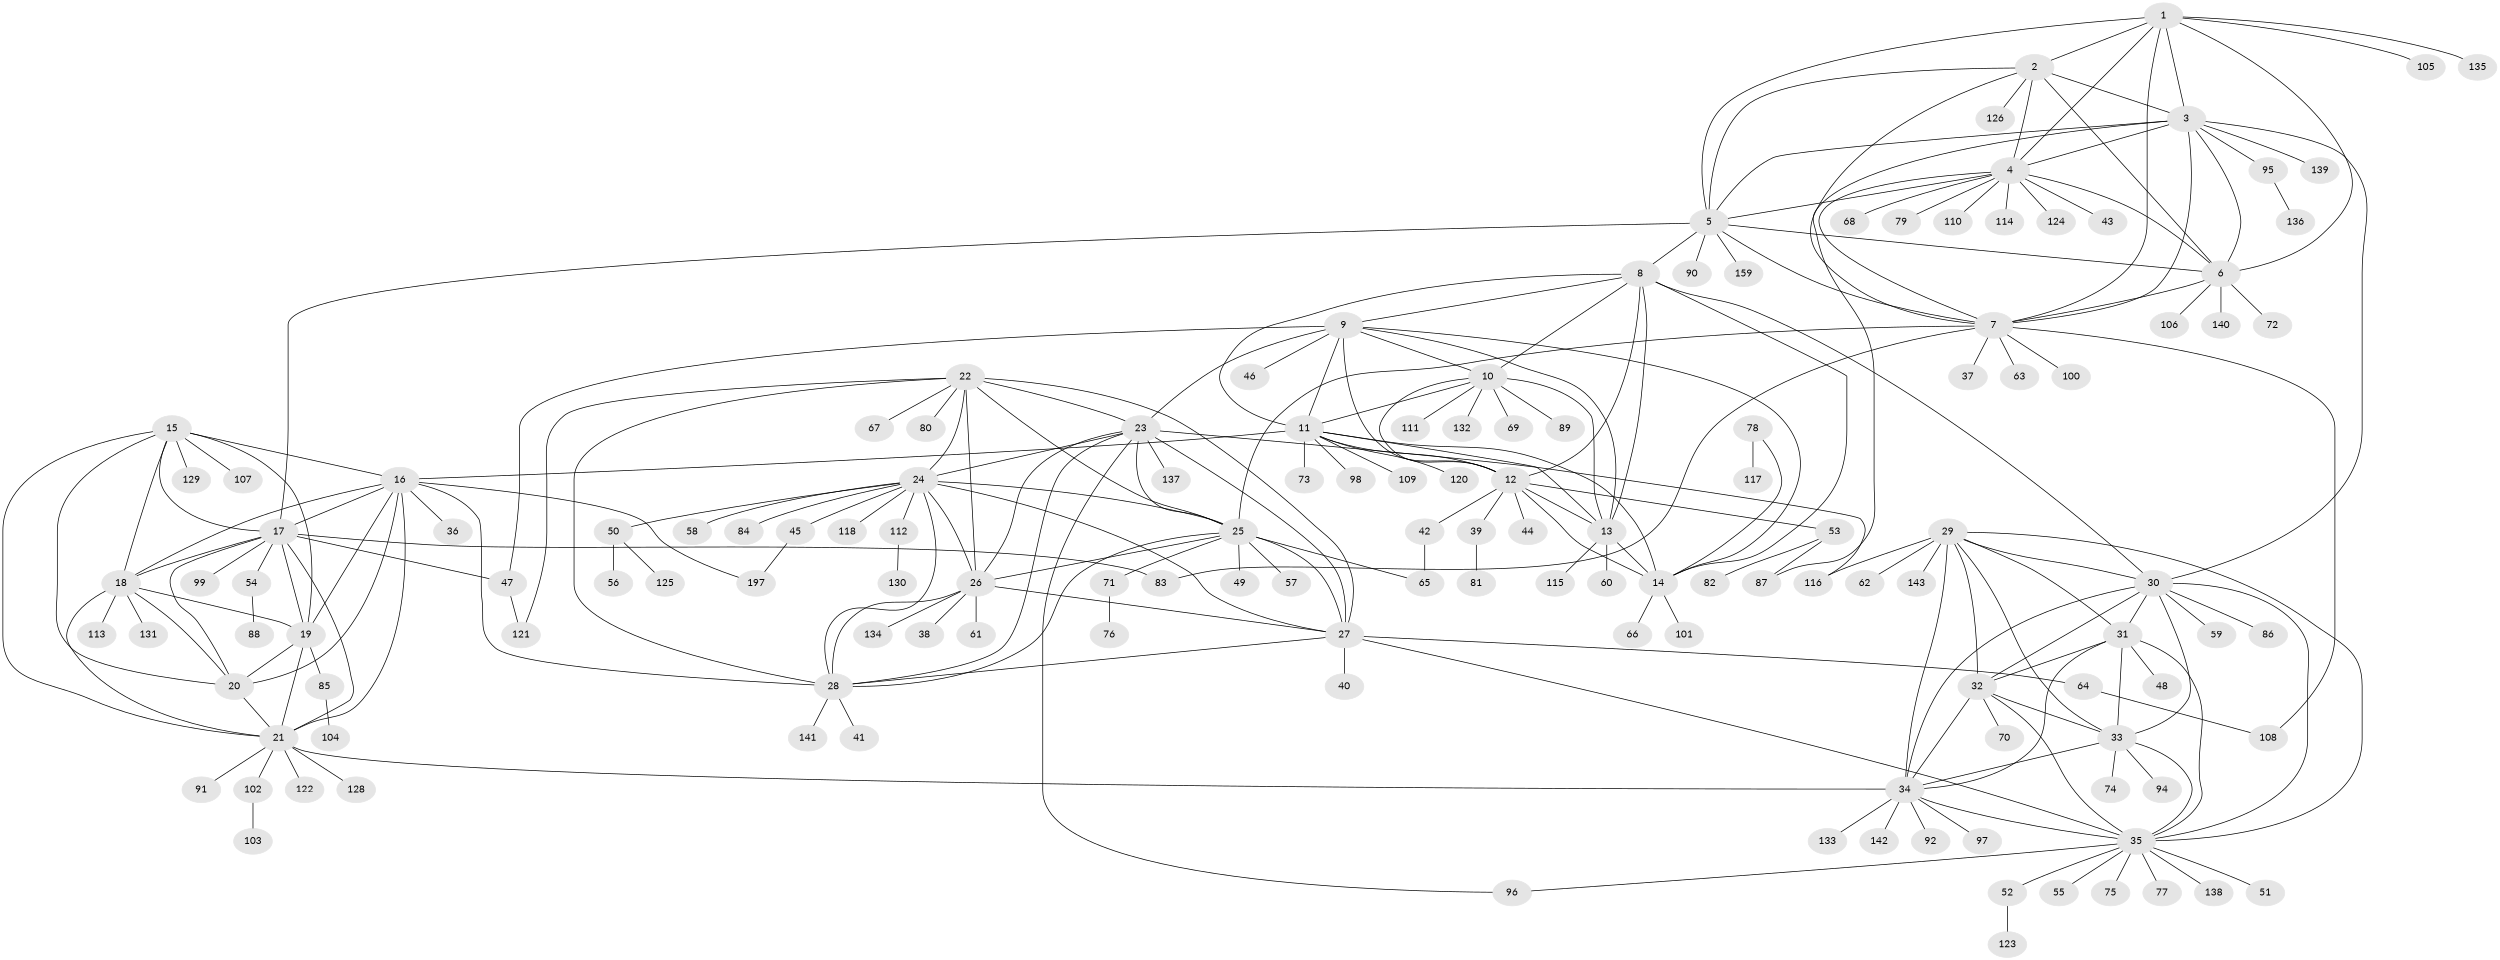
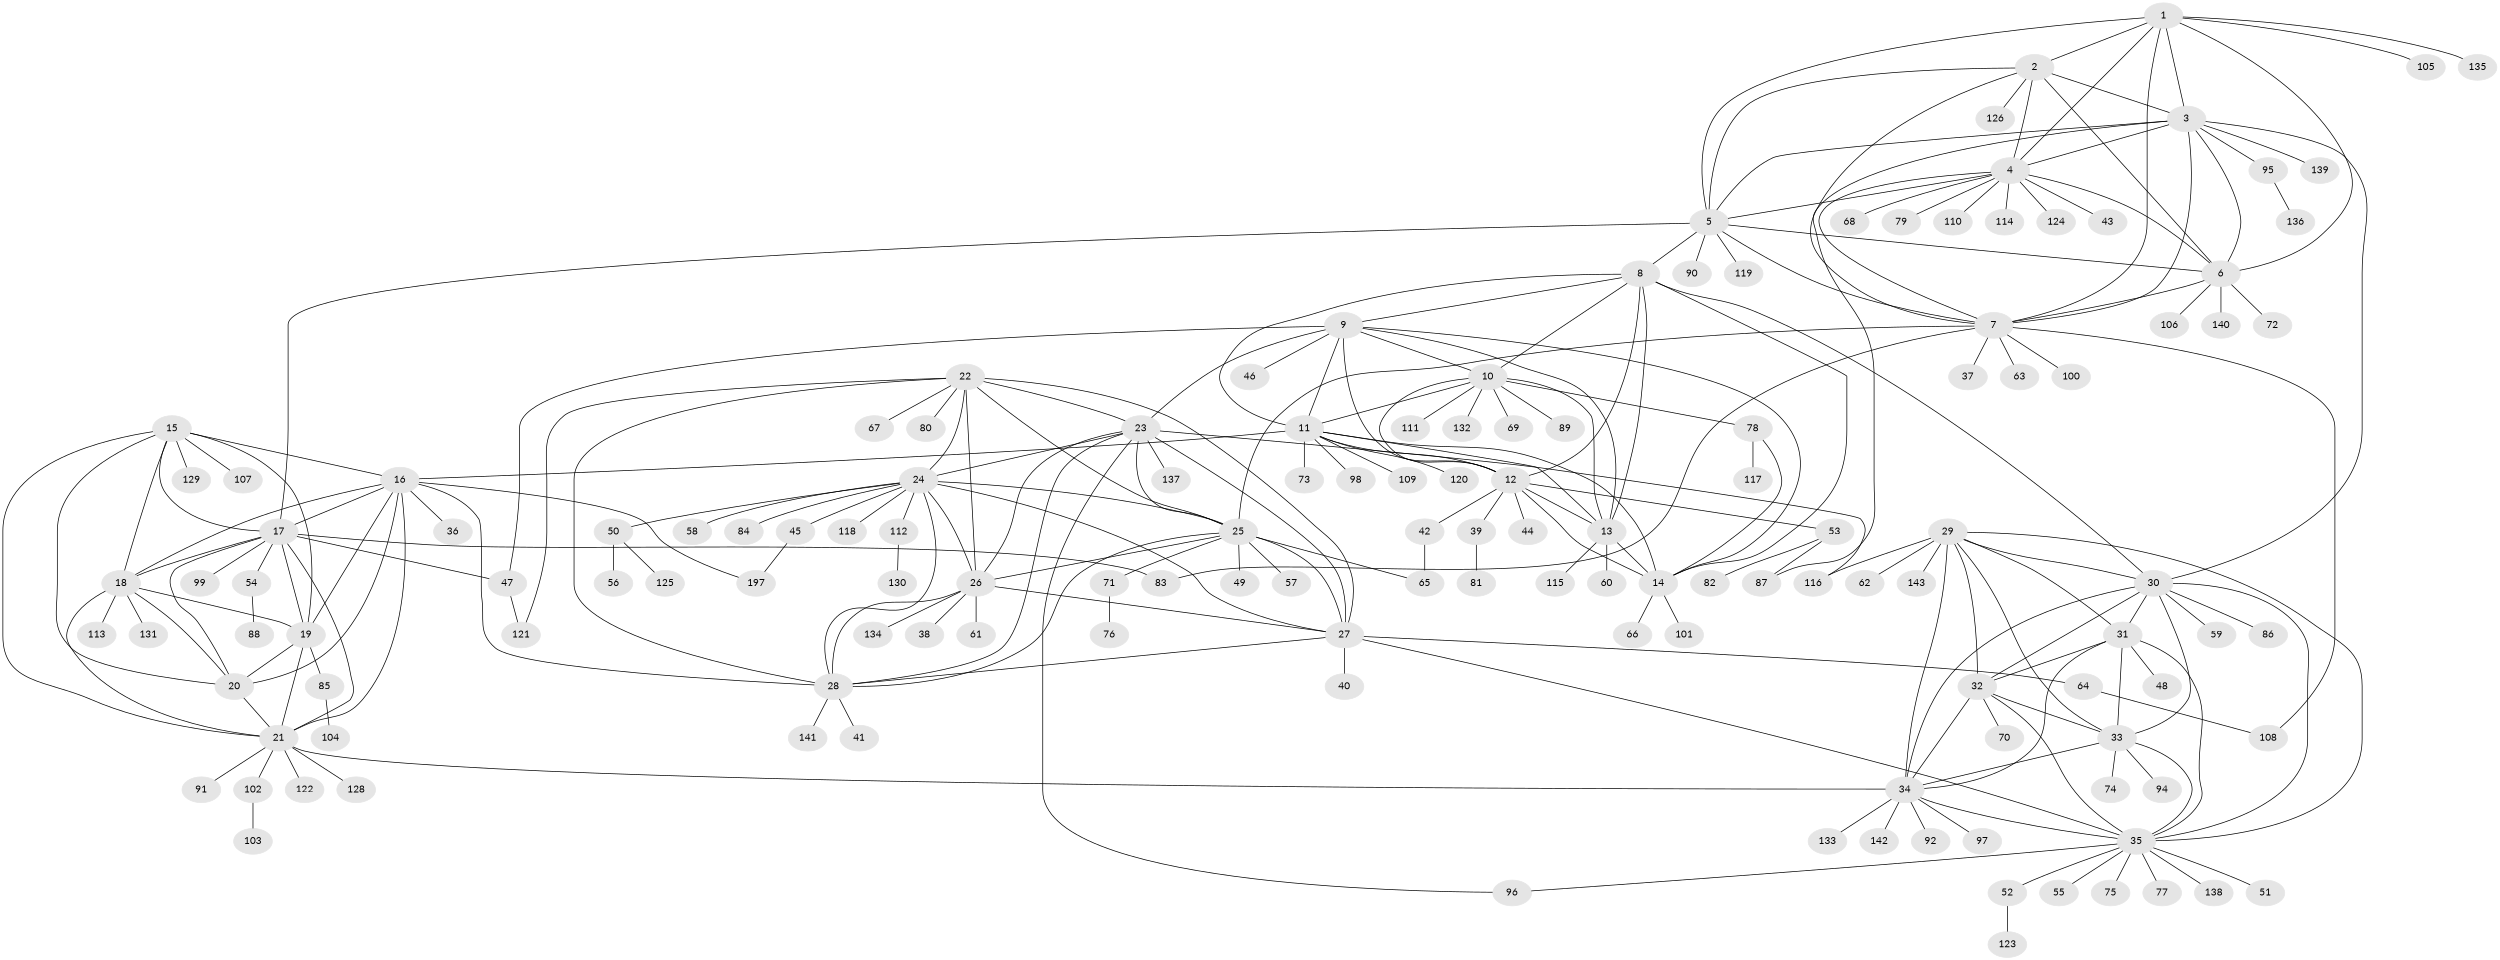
(1744, 274) -> (1744, 274)
none -> (1620, 403)
